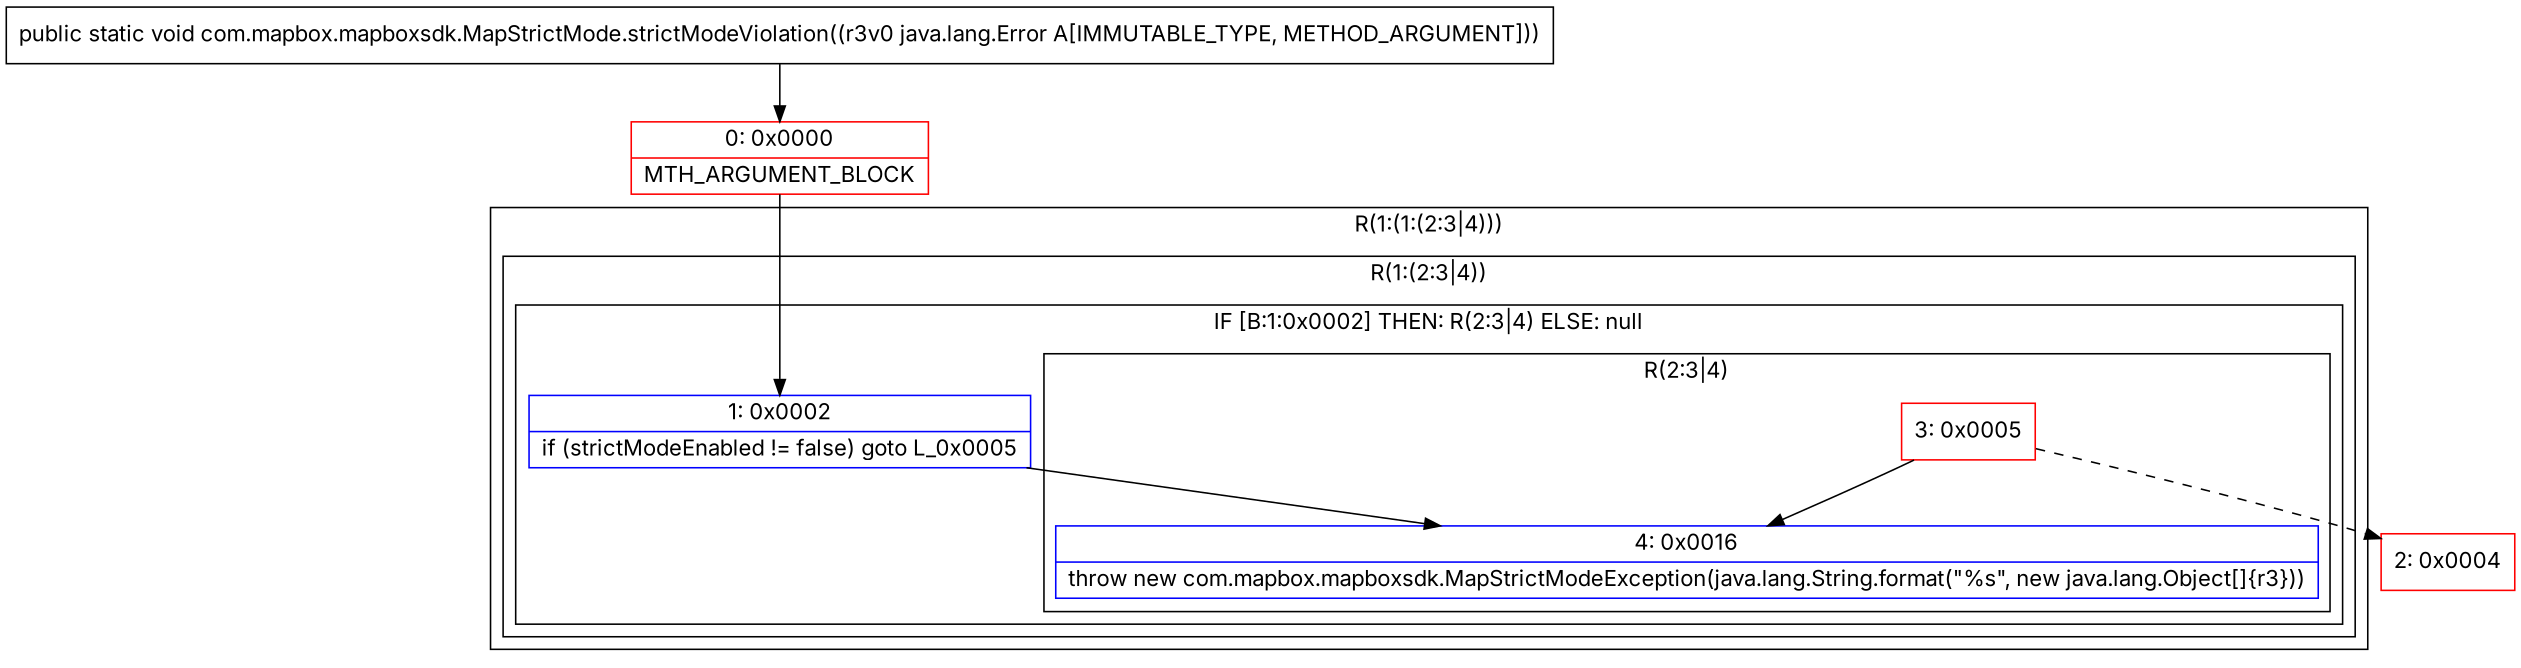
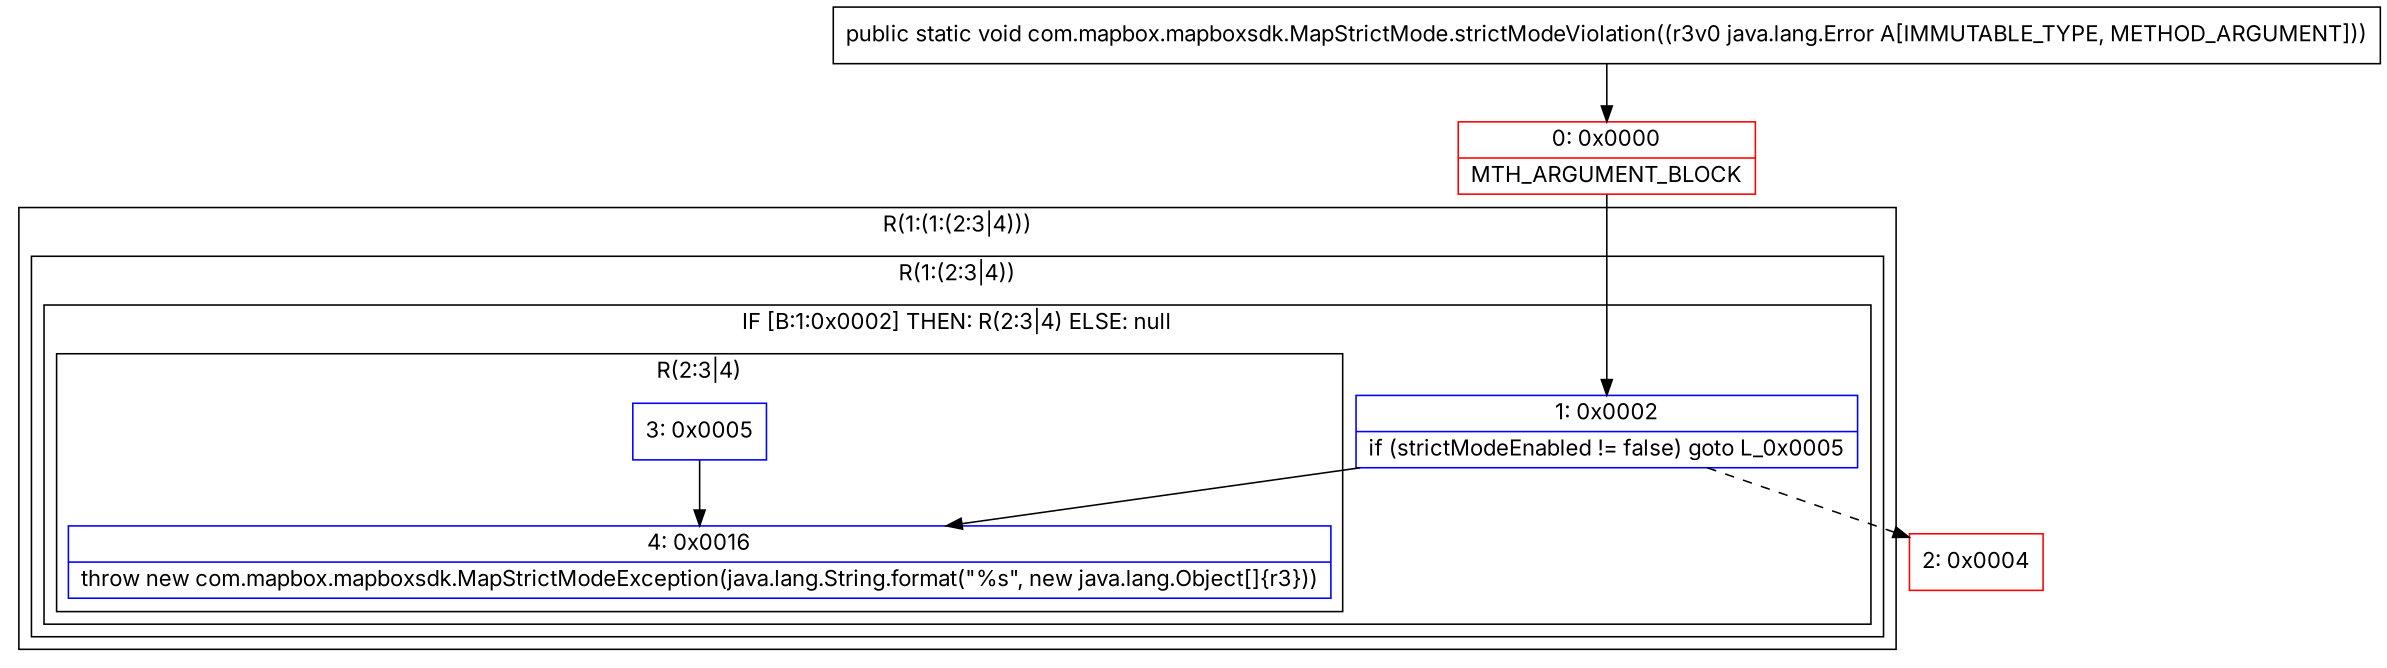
(1968, 432) -> (700, 432)
(2201, 489) -> (1801, 500)
